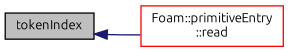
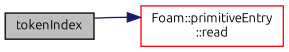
(124, 35) -> (111, 18)
